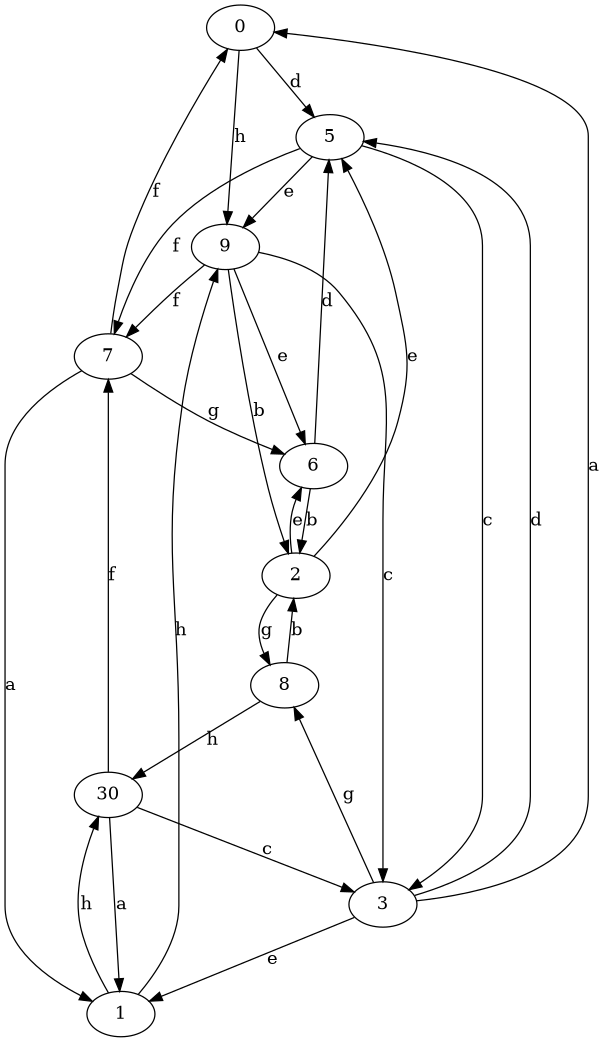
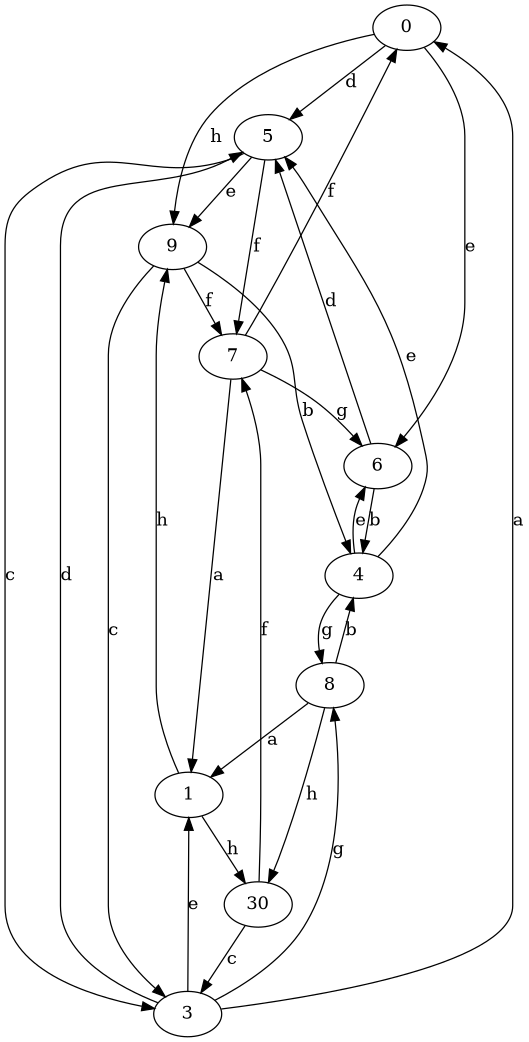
(267, 351) -> (465, 245)
(296, 576) -> (359, 576)
(114, 898) -> (269, 733)
